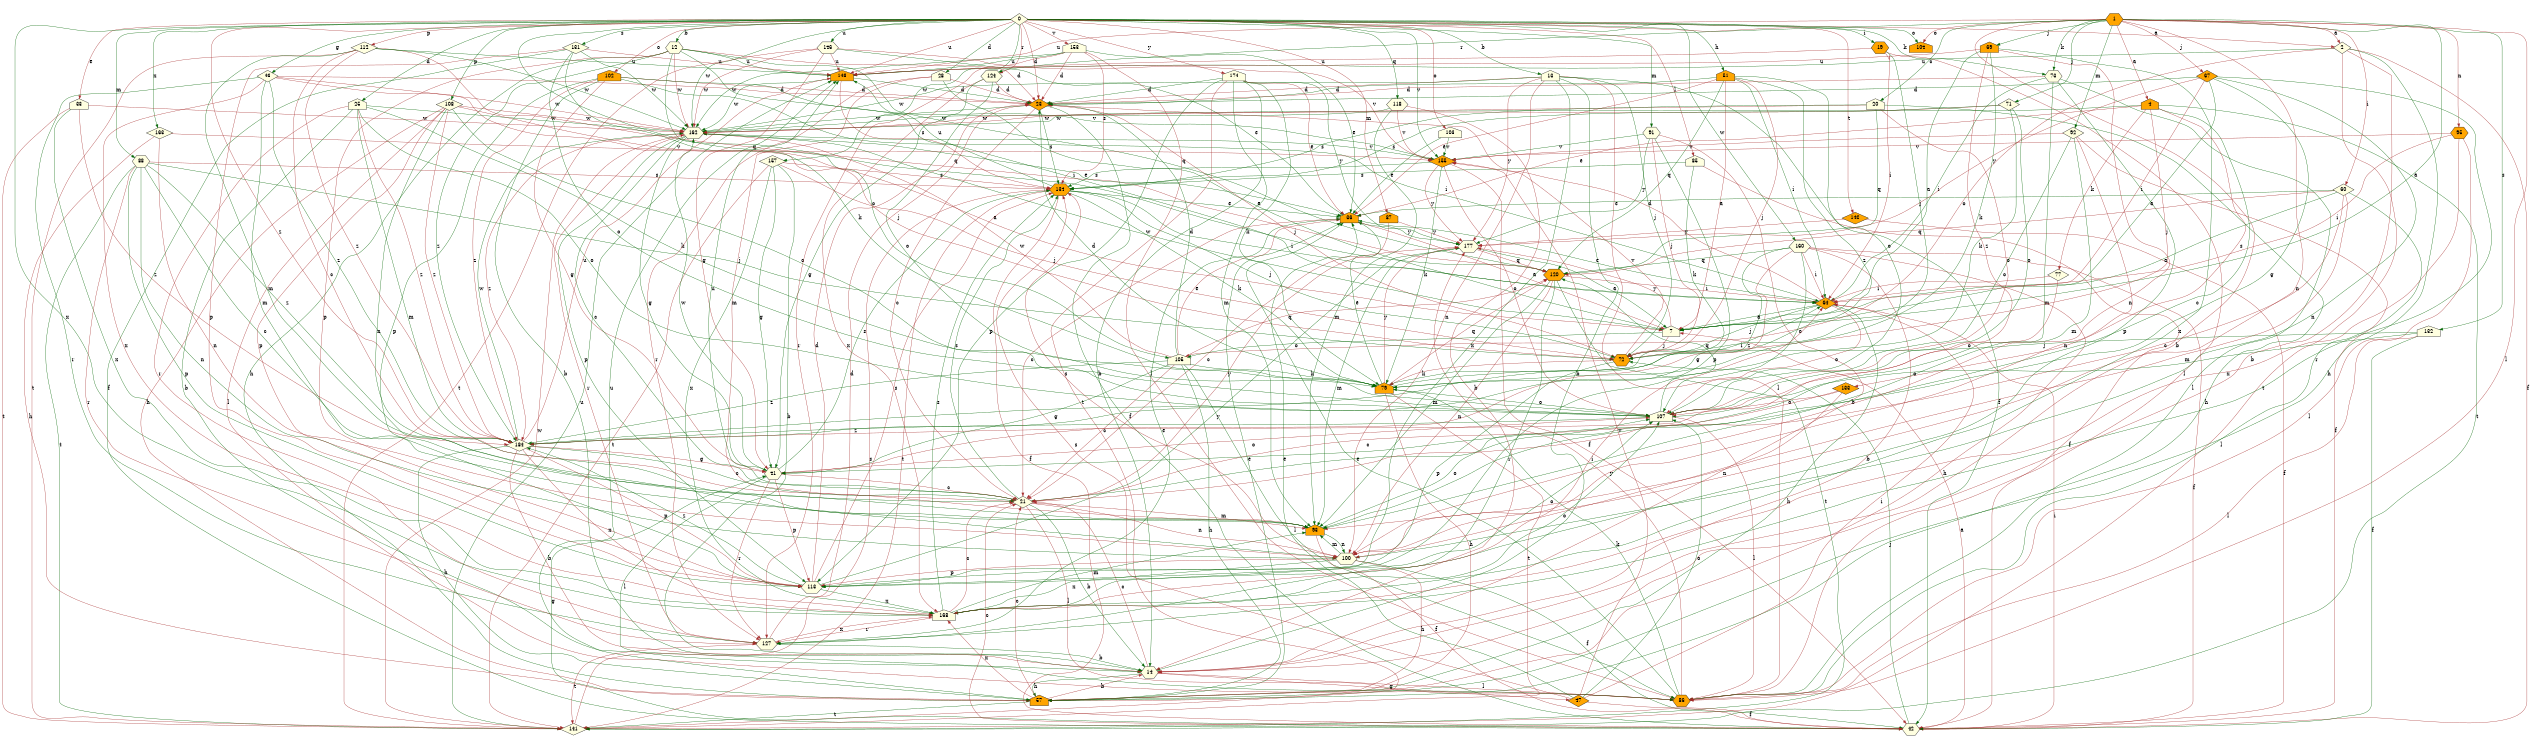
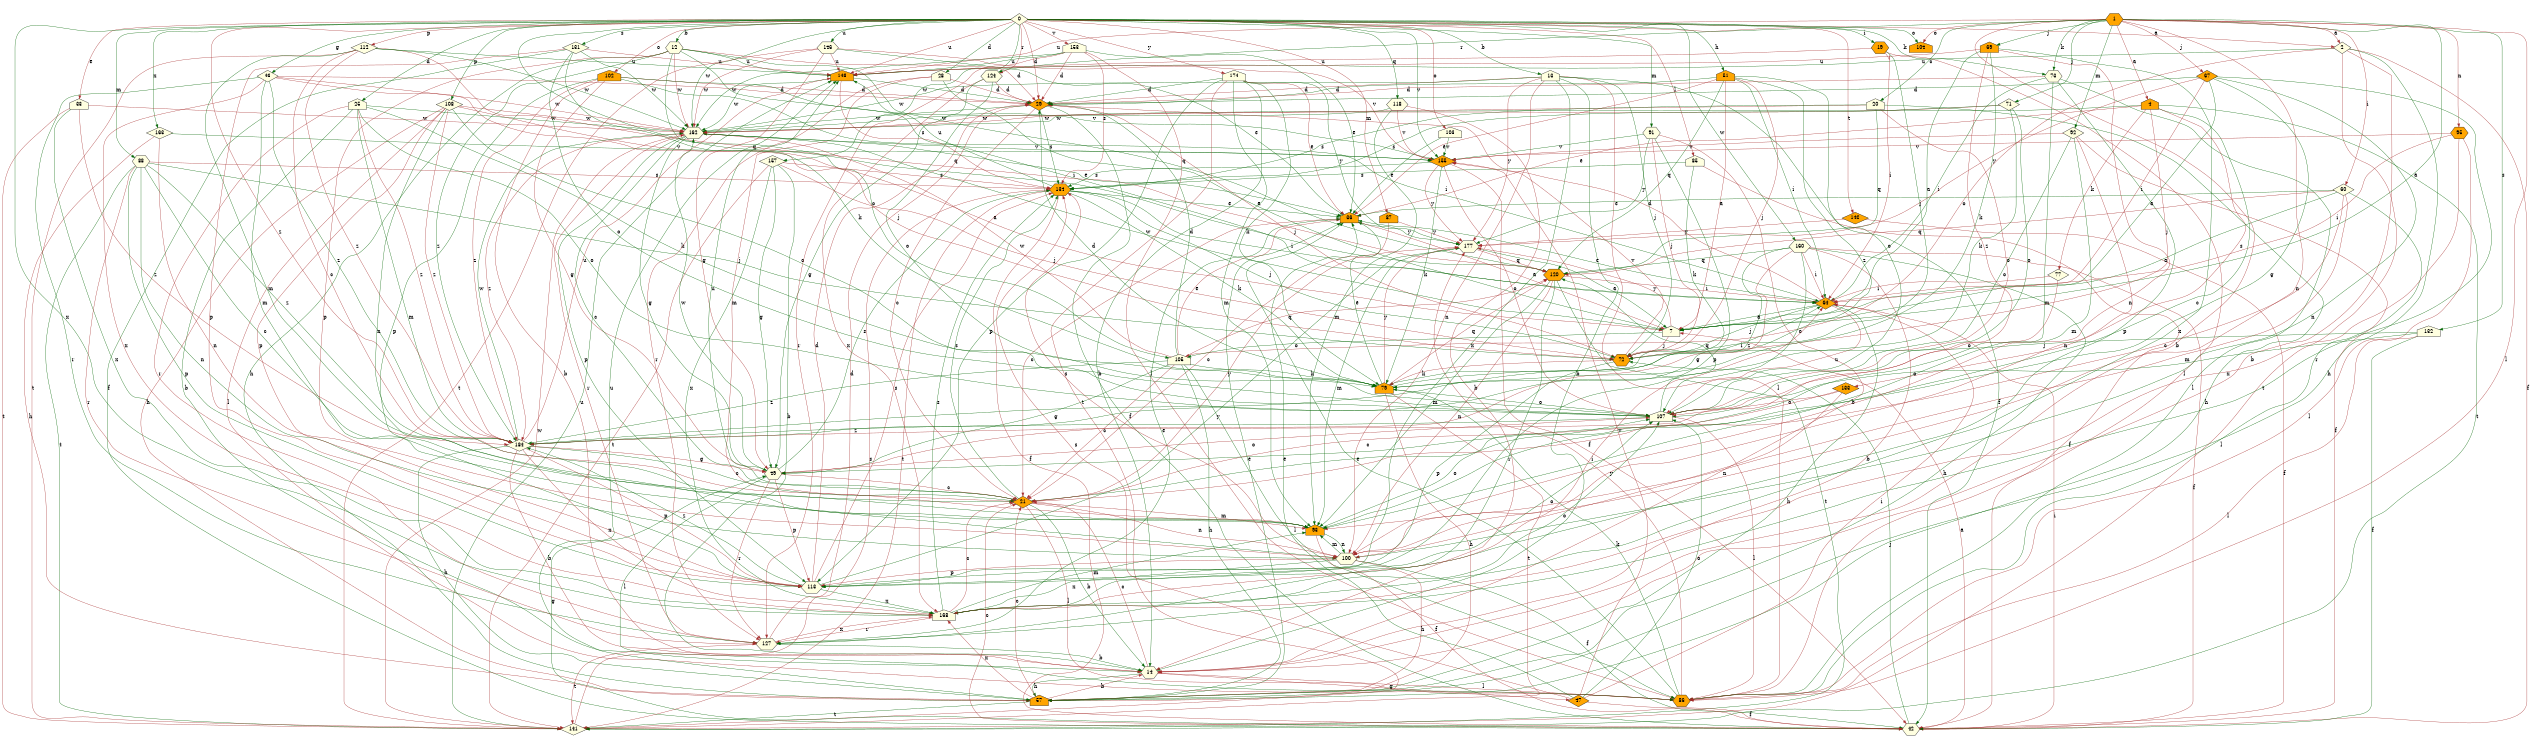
(1039, 105) -> (1039, 105)
(1071, 140) -> (1029, 149)
(894, 152) -> (894, 152)
(1836, 360) -> (1836, 360)
(773, 474) -> (773, 474)
(1023, 502) -> (1023, 502)
(1742, 570) -> (1742, 570)
(604, 580) -> (604, 580)
